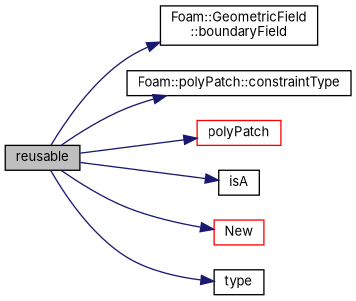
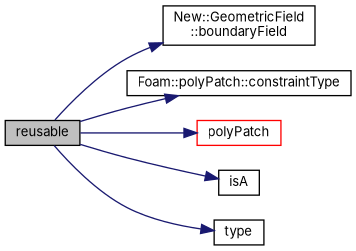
(239, 26) -> (239, 26)
(239, 232) -> none
